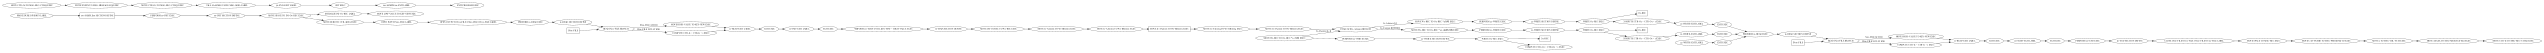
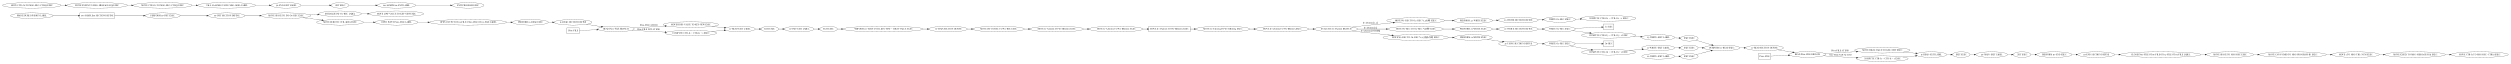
(1545, 30) -> (1518, 44)
(1320, 34) -> (1373, 25)
(1545, 39) -> none
